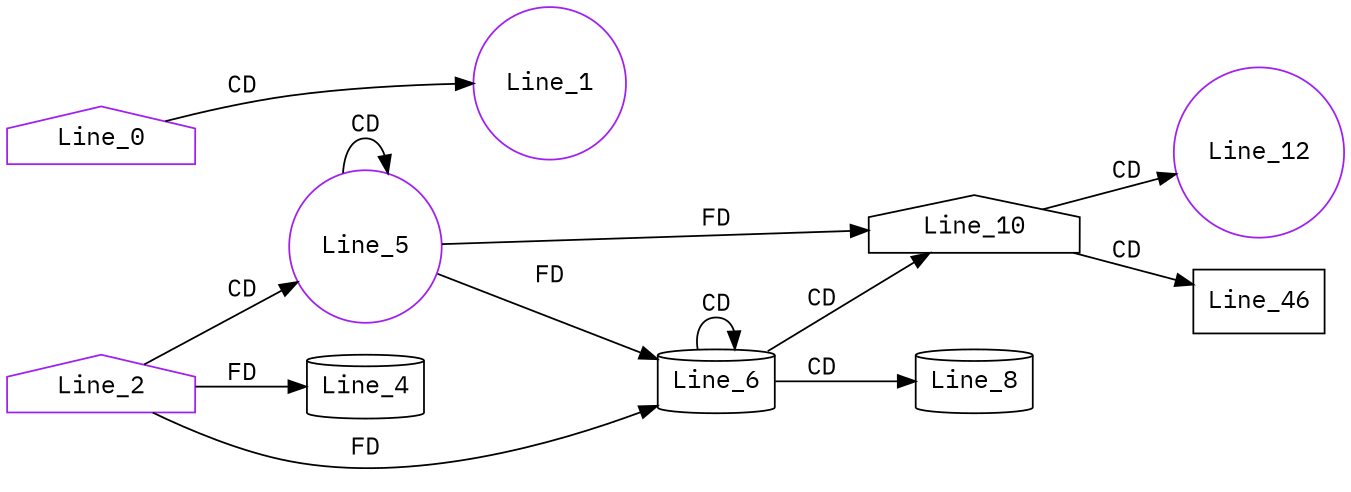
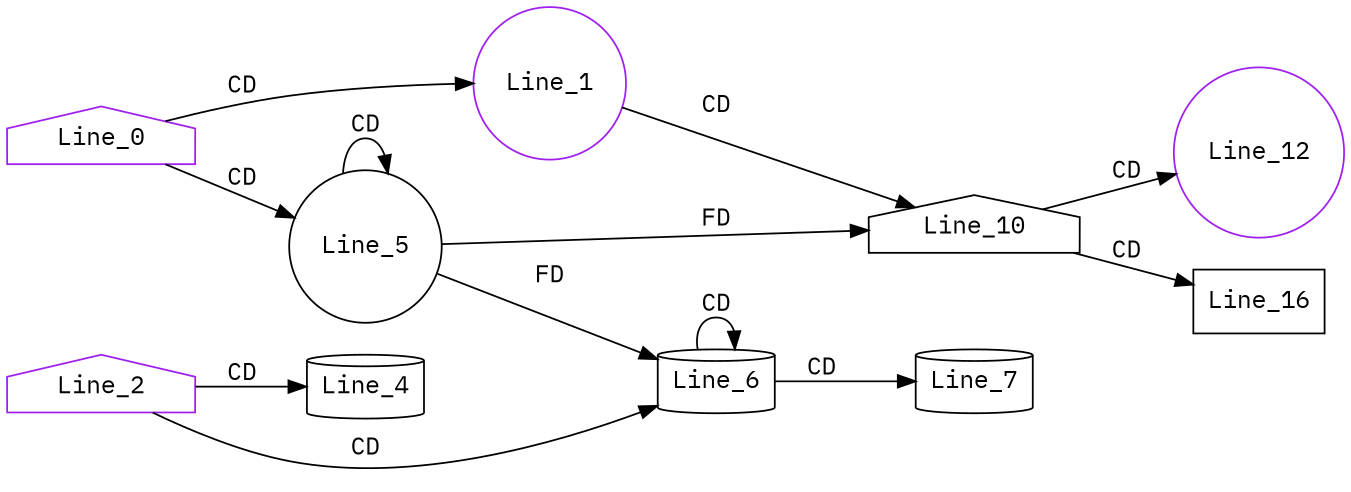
(365, 247) -> (365, 247)
(1259, 302) -> (1259, 302)
(841, 307) -> (760, 154)
(213, 327) -> (222, 188)
(242, 373) -> (242, 373)
(974, 381) -> (974, 381)
(365, 448) -> (365, 448)
